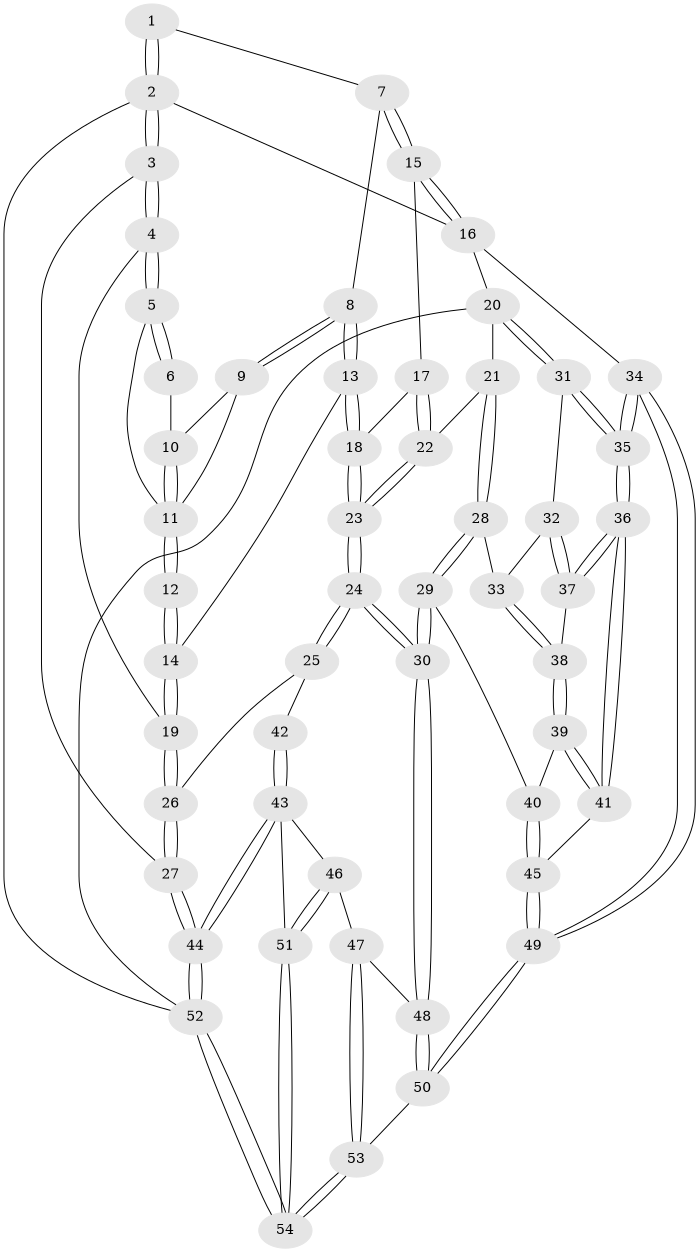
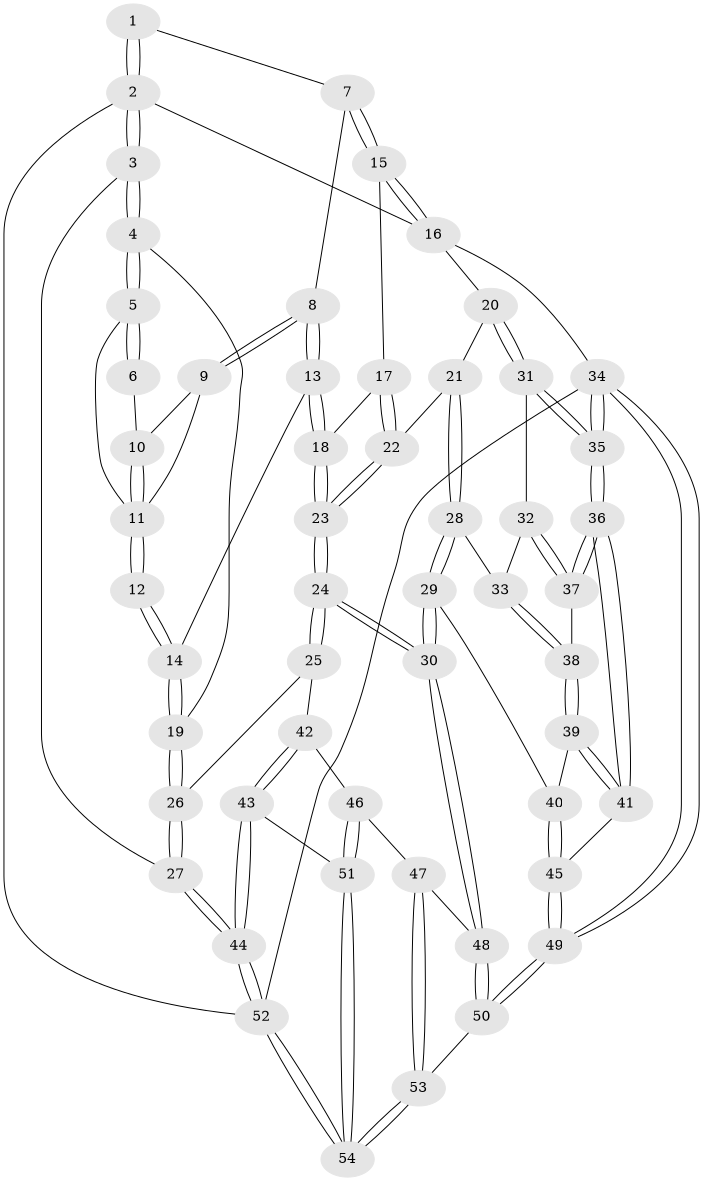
(125, 585) -> (371, 658)
(308, 839) -> (326, 763)
